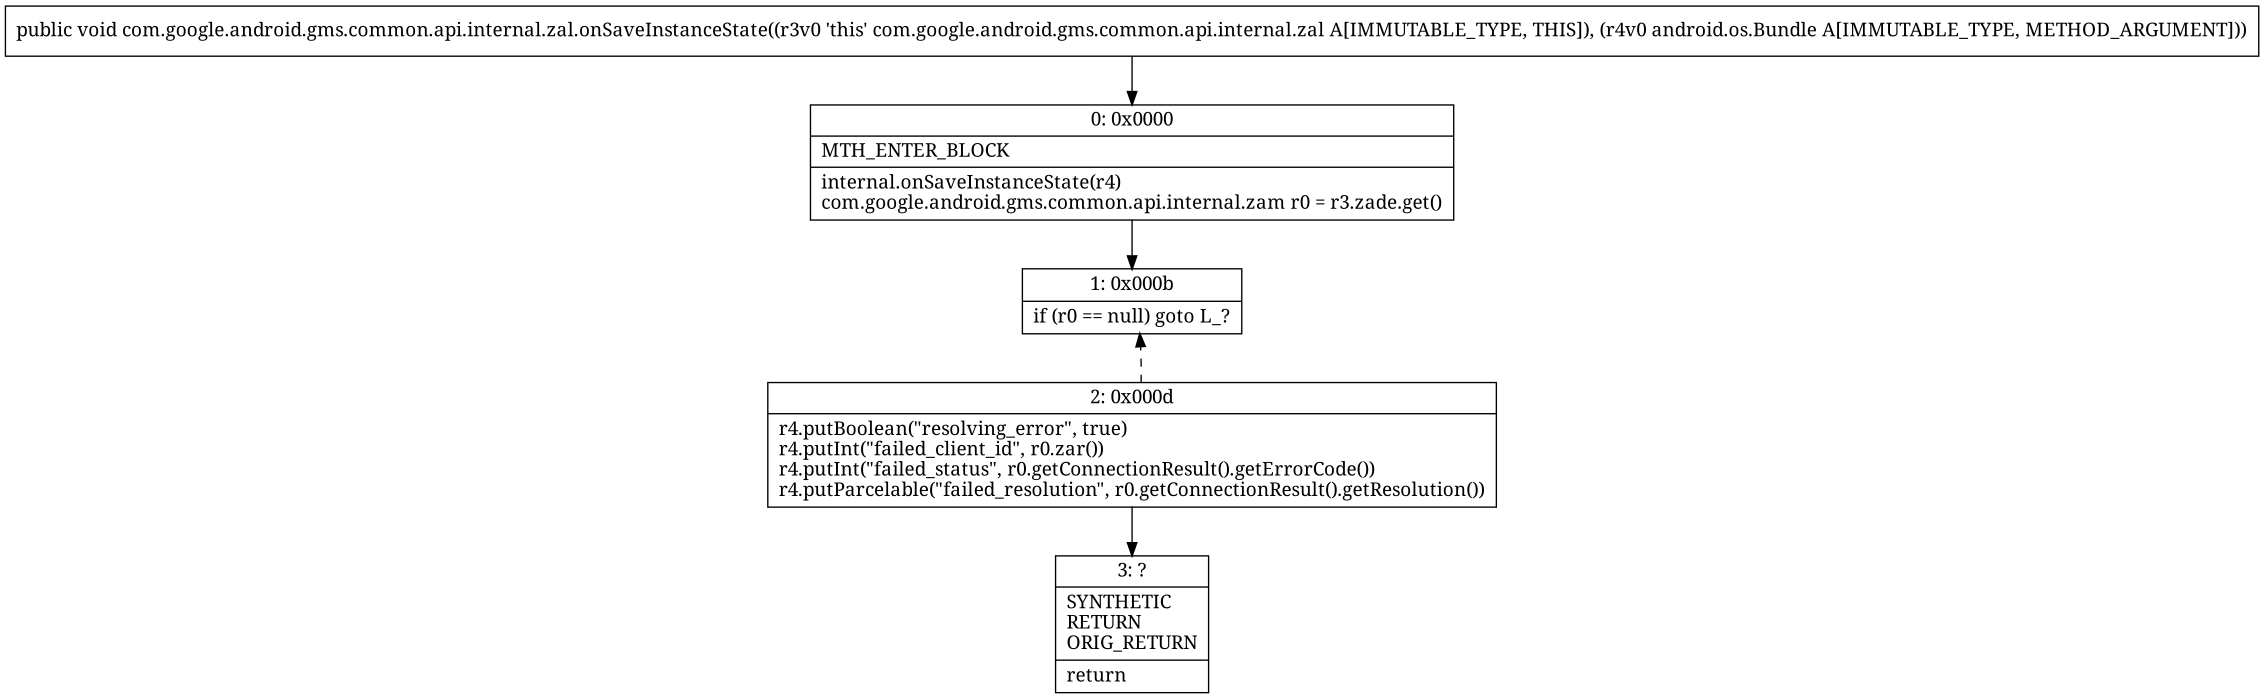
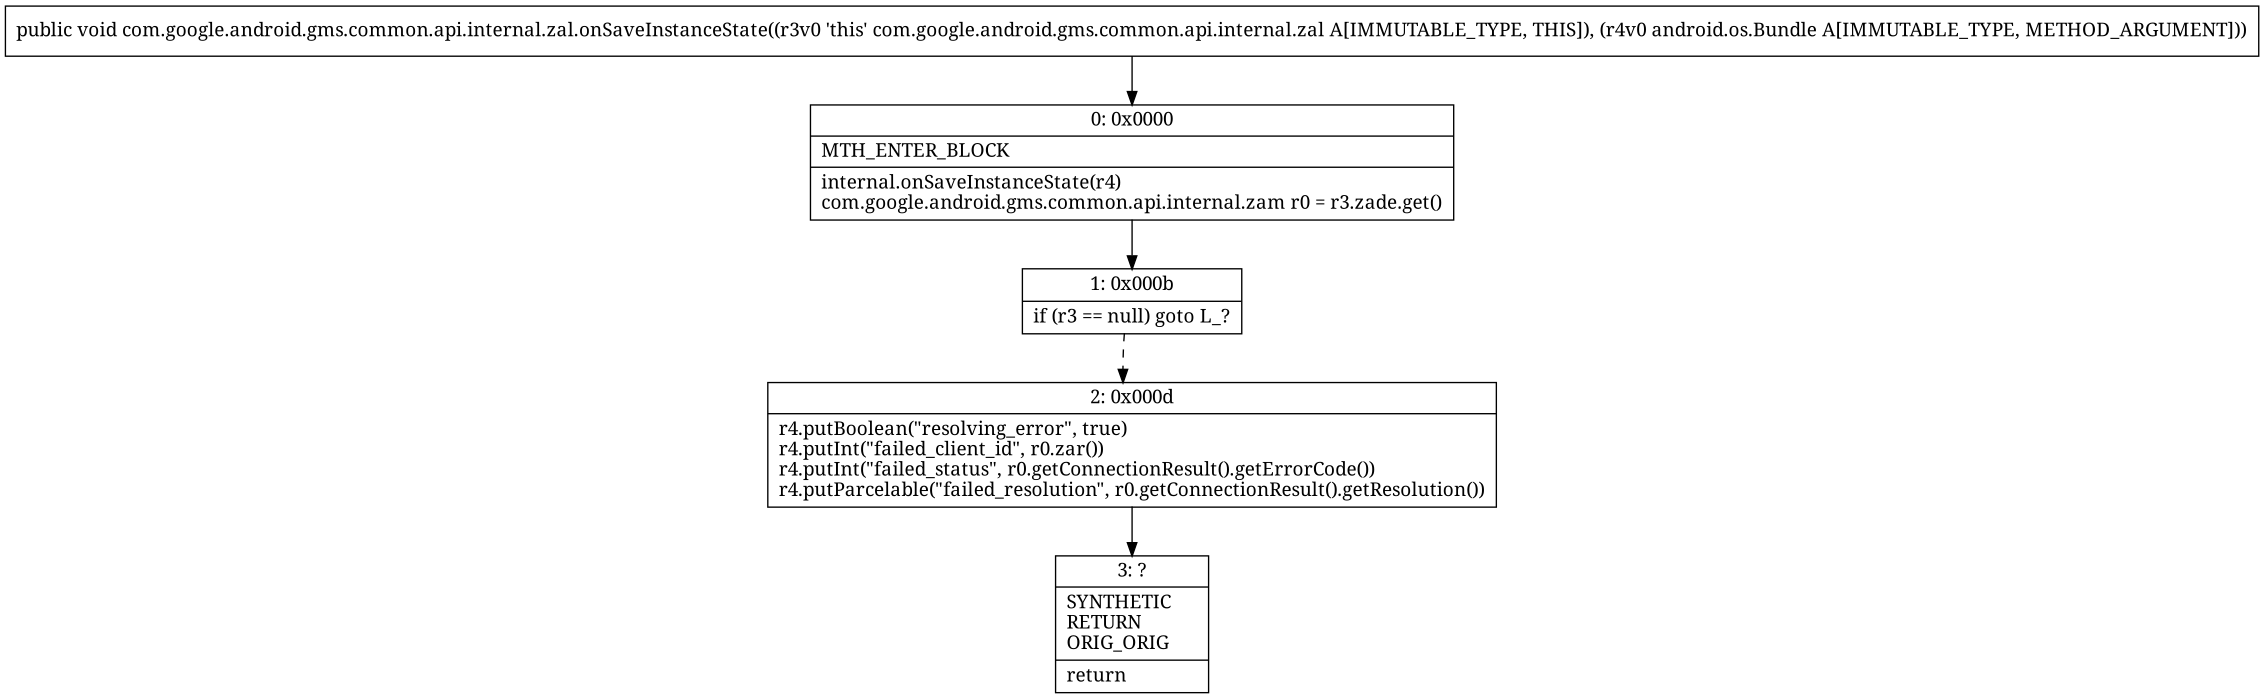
(1132, 317) -> (1132, 317)
(1141, 365) -> (1123, 351)
(1132, 643) -> (1118, 643)
